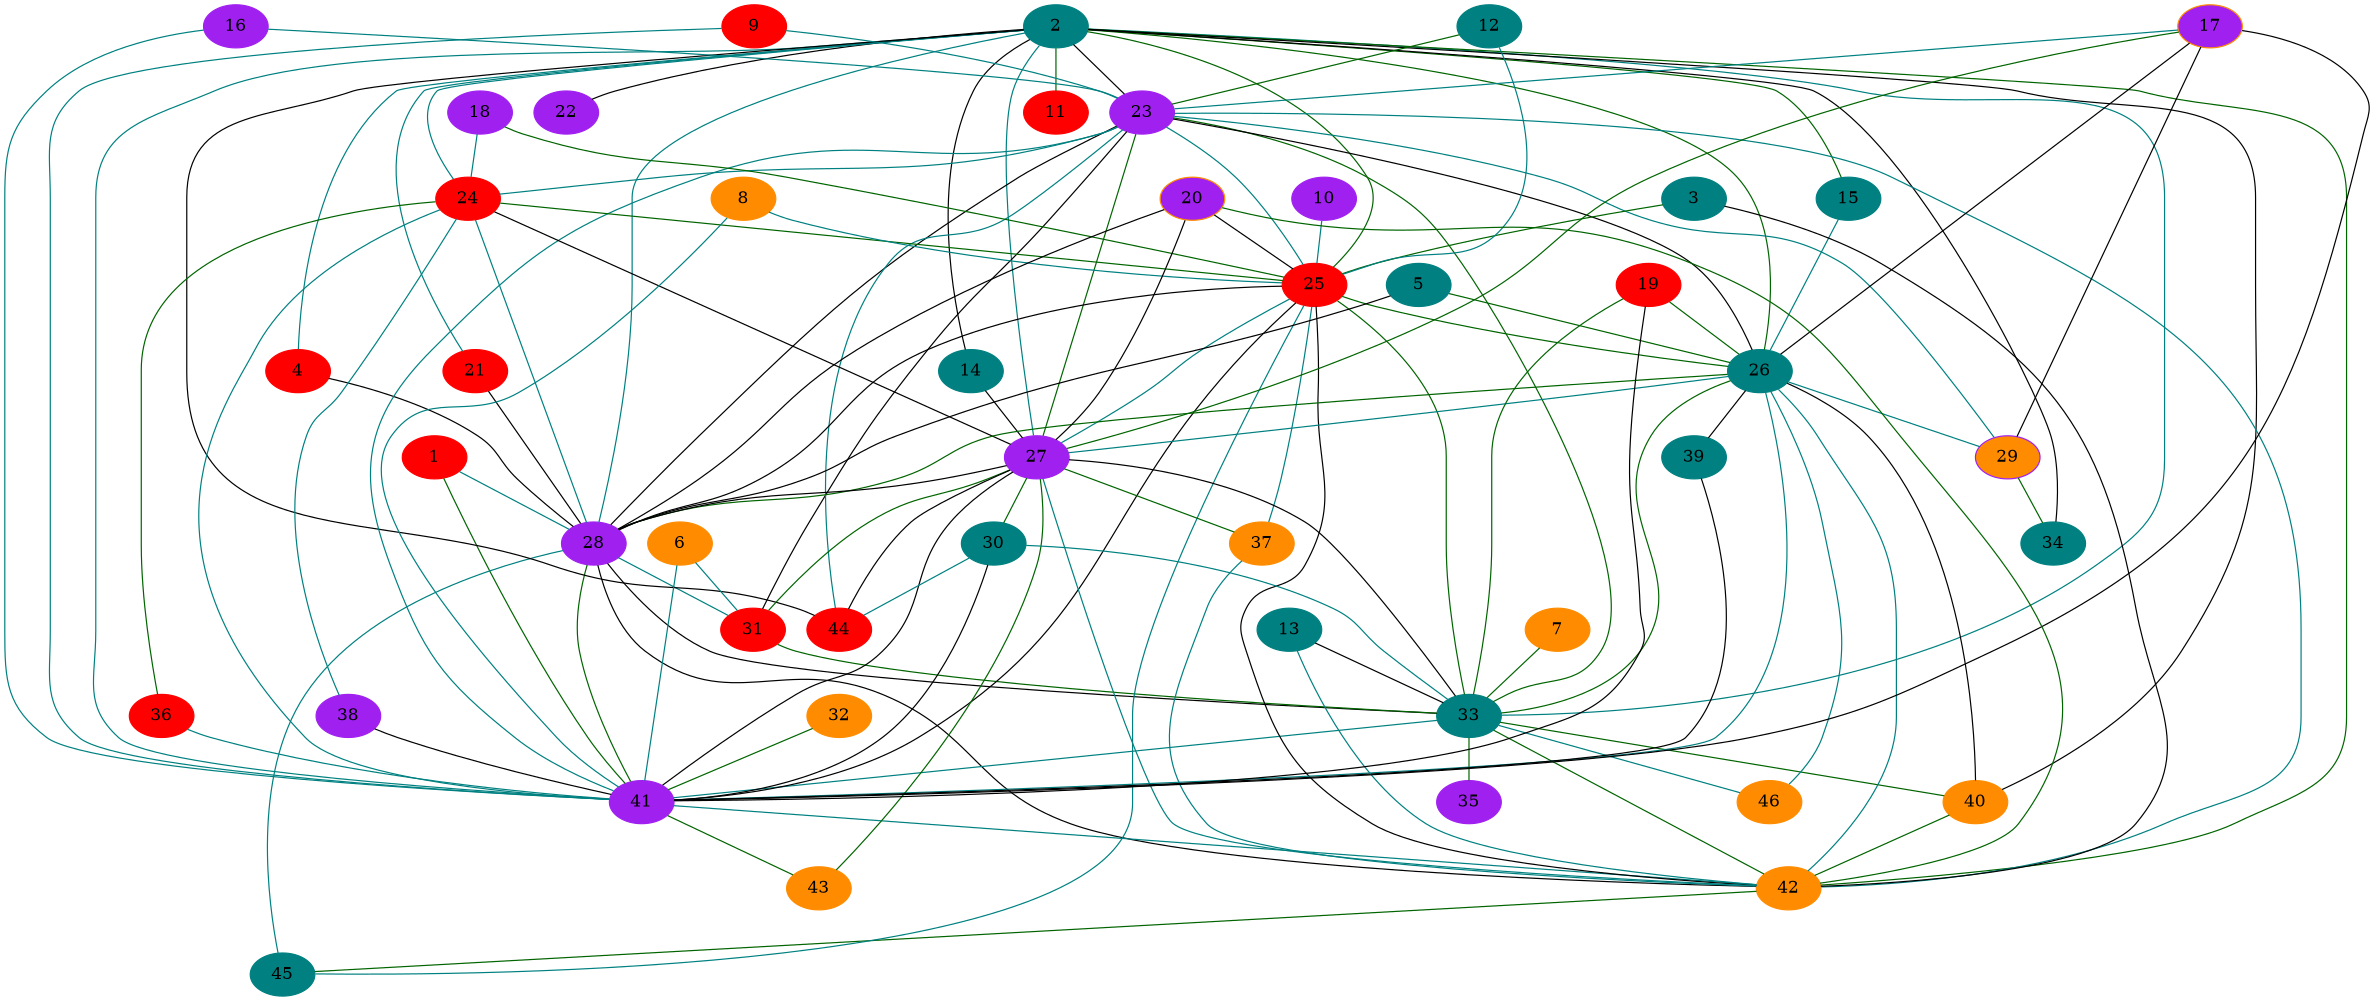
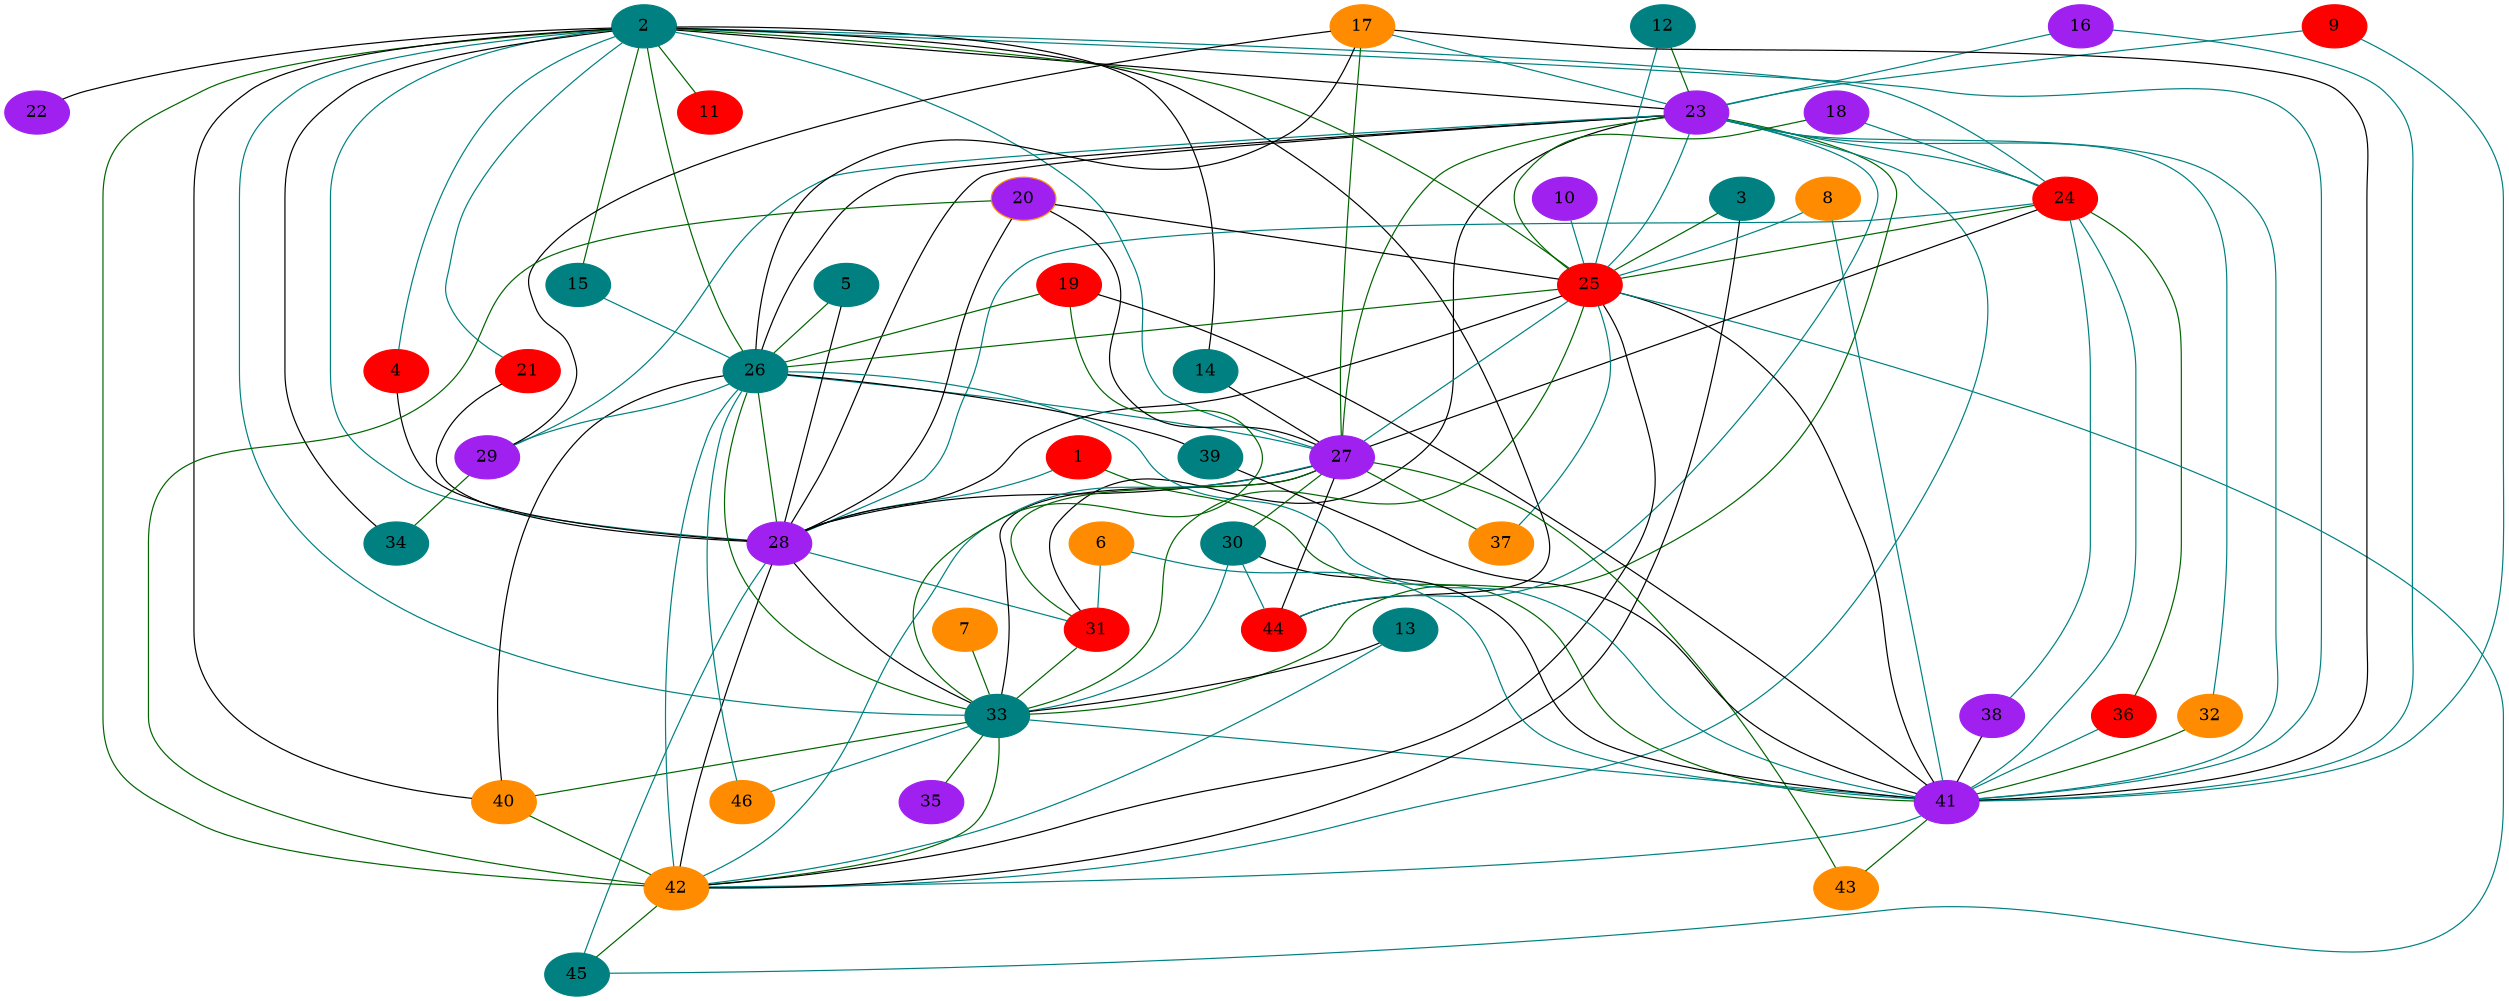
(2210, 26) -> (1362, 26)
none -> (2204, 202)
(2008, 457) -> (487, 457)
(880, 653) -> none
(586, 677) -> none
(1212, 826) -> none
